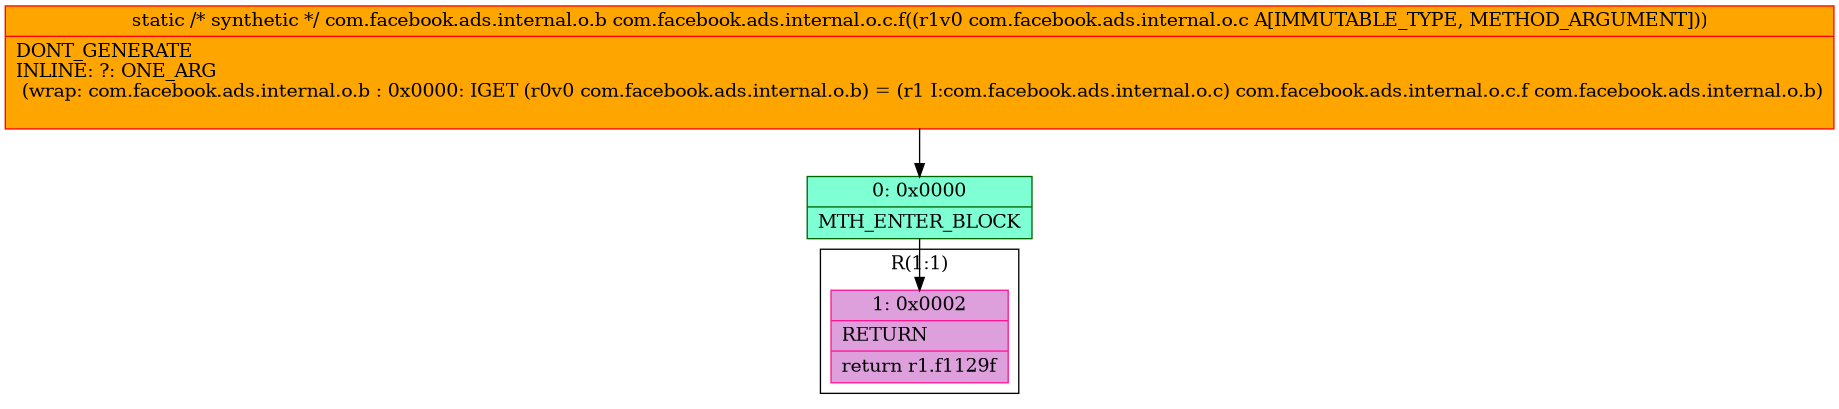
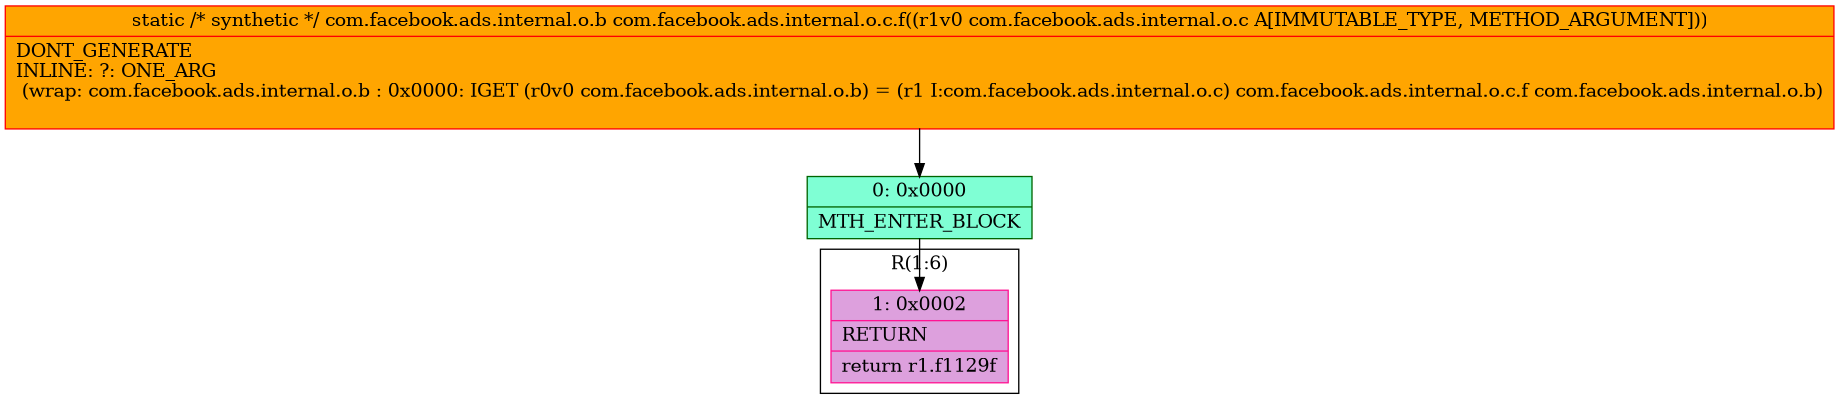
(920, 264) -> (920, 264)
